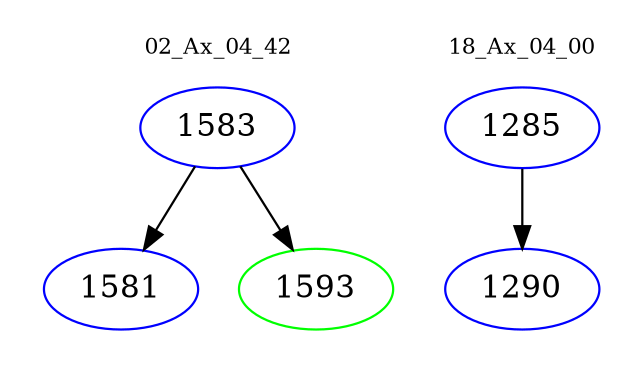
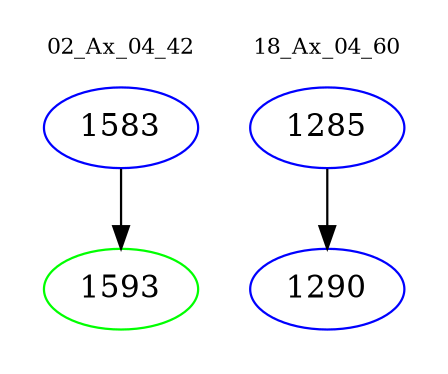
(522, 48) -> (327, 48)
(121, 289) -> none
